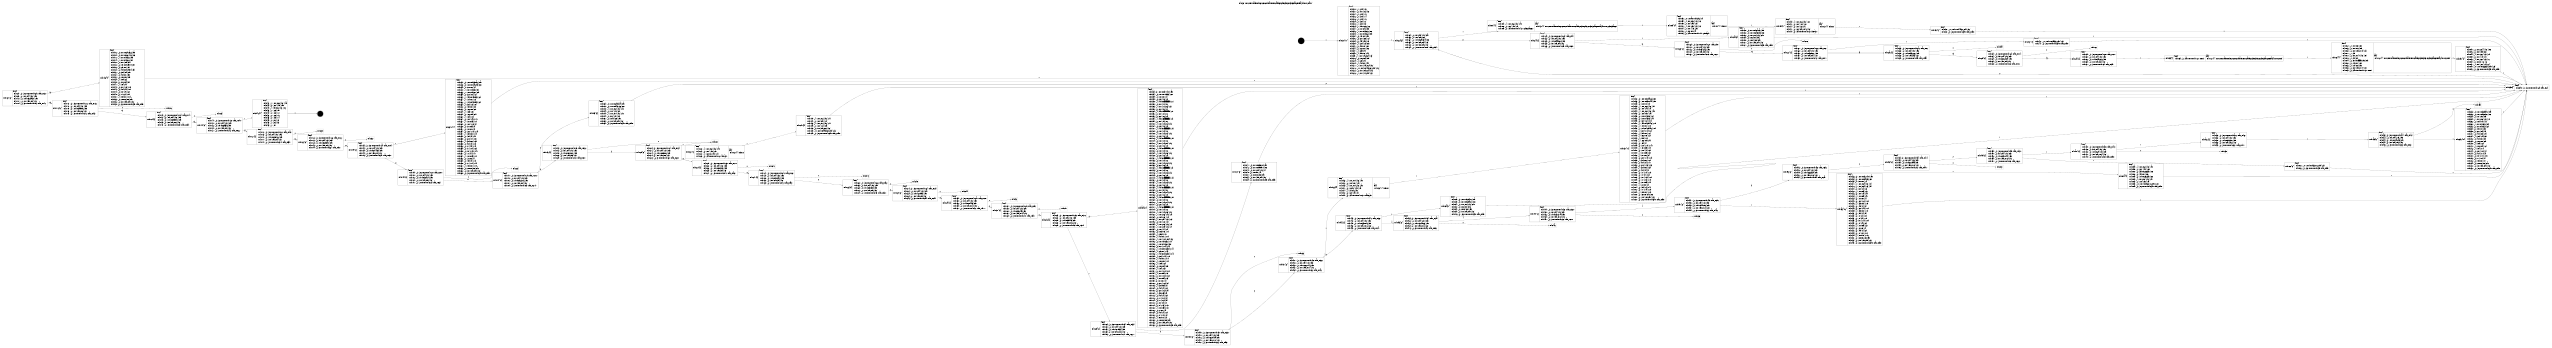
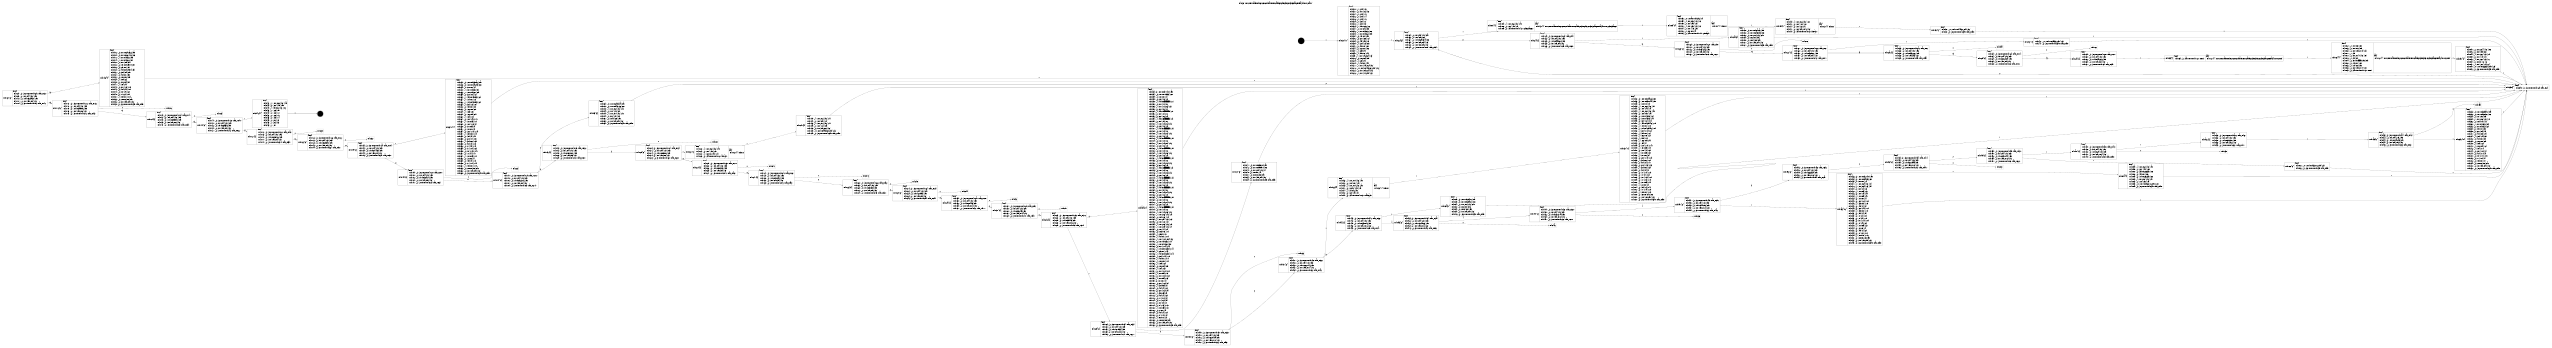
(696, 143) -> (683, 153)
